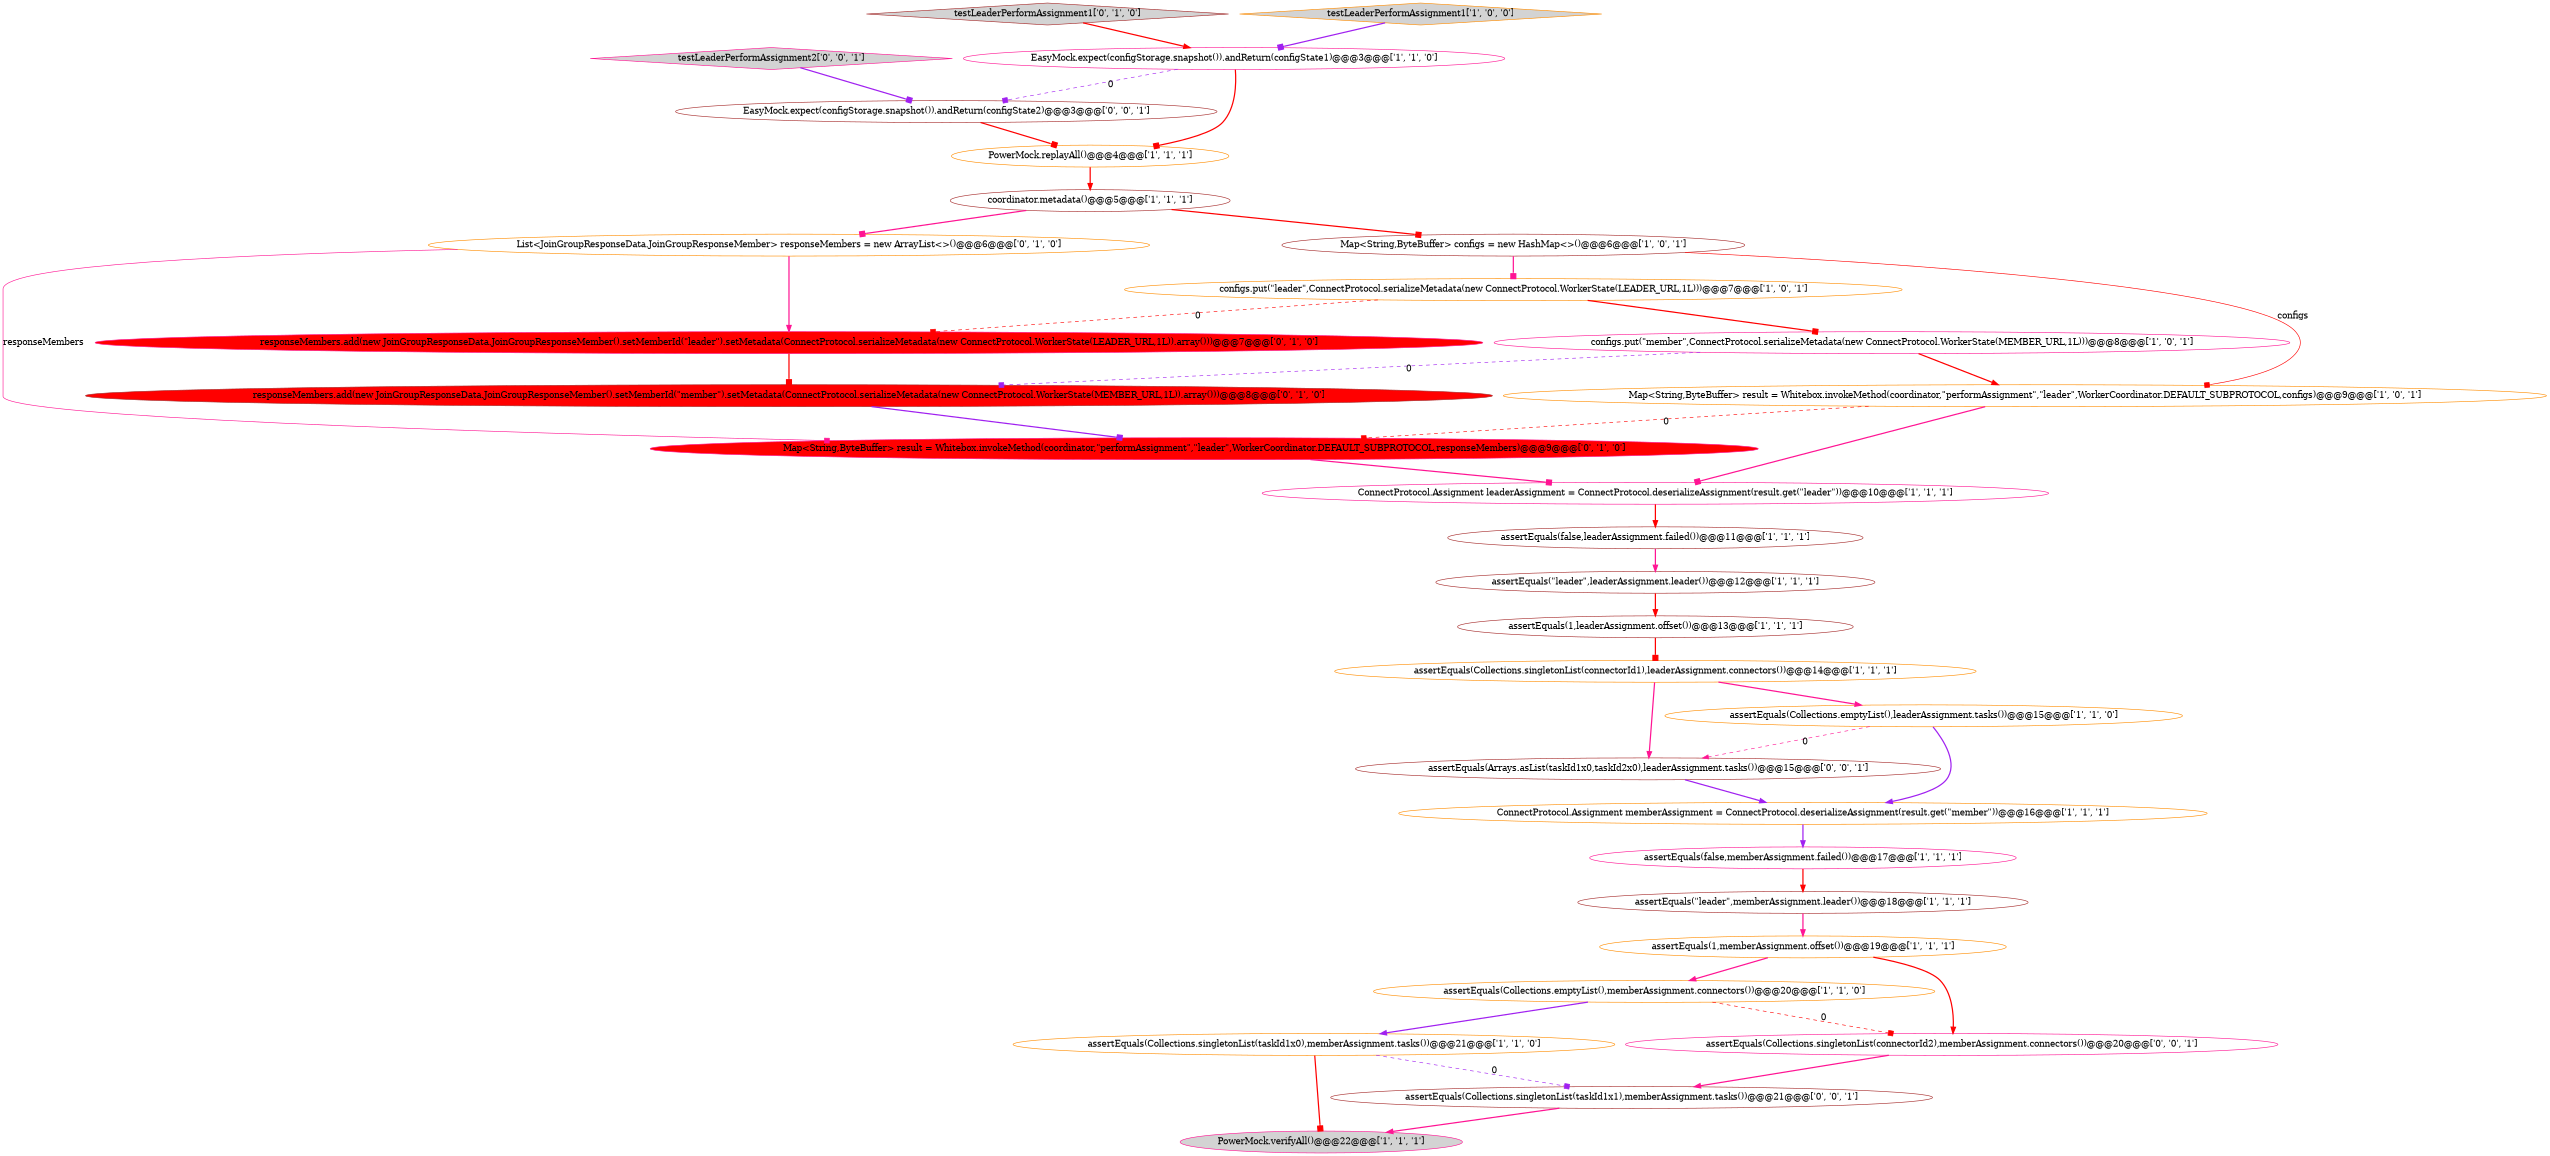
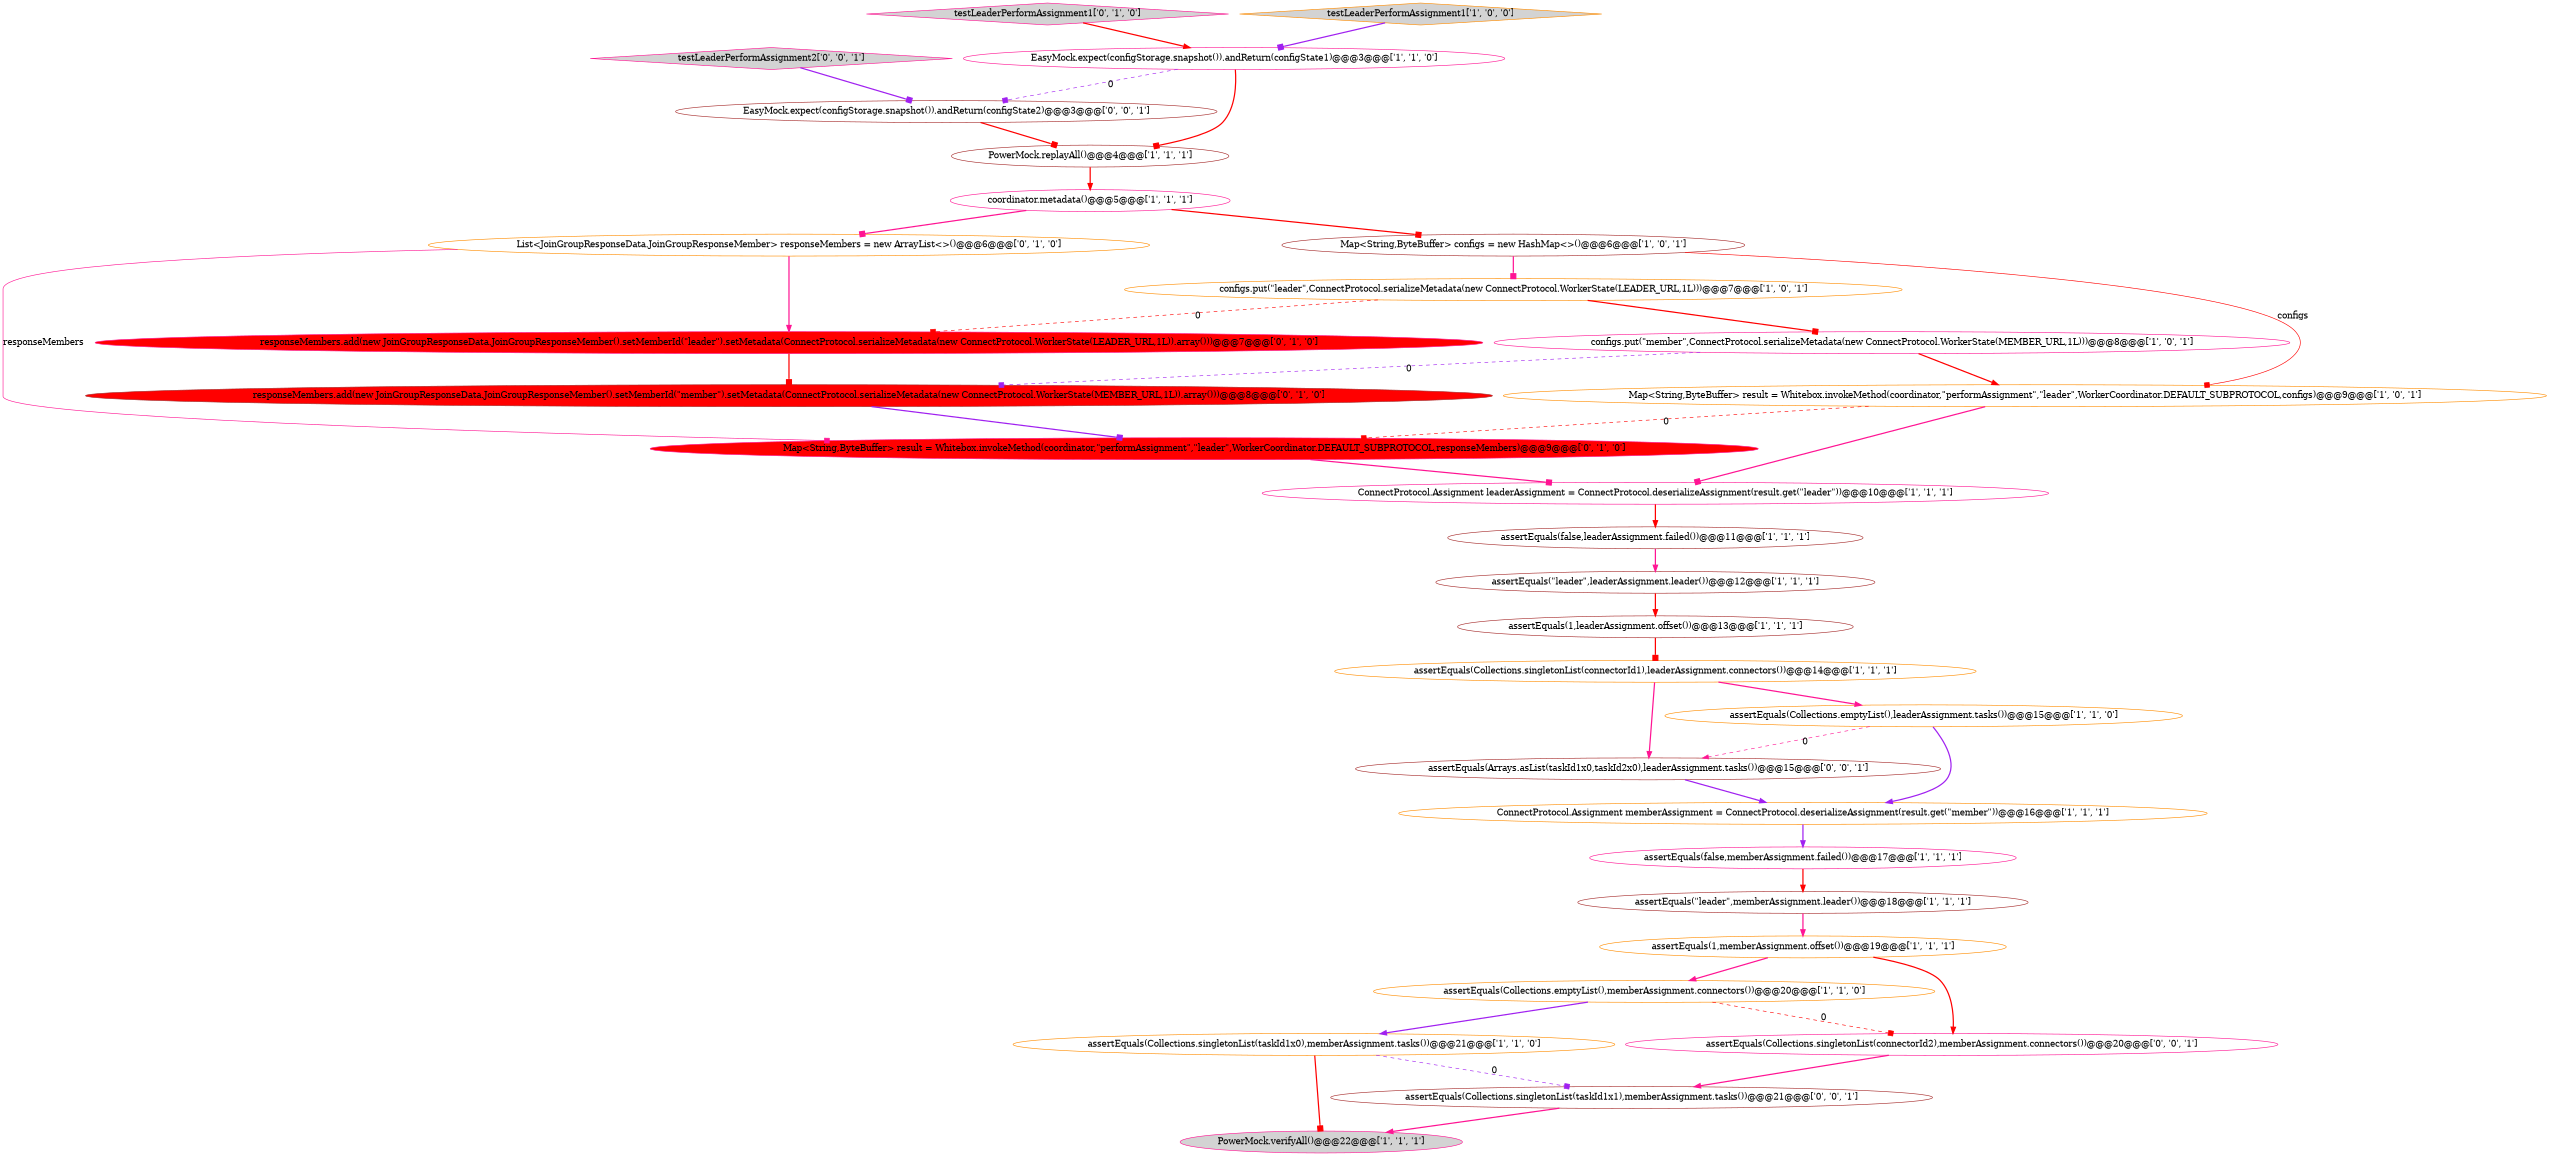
(1048, 14) -> (1048, 14)
(1090, 156) -> (1090, 156)
(1090, 201) -> (1090, 201)
